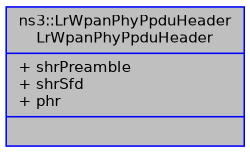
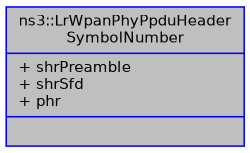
(125, 38) -> (125, 38)
